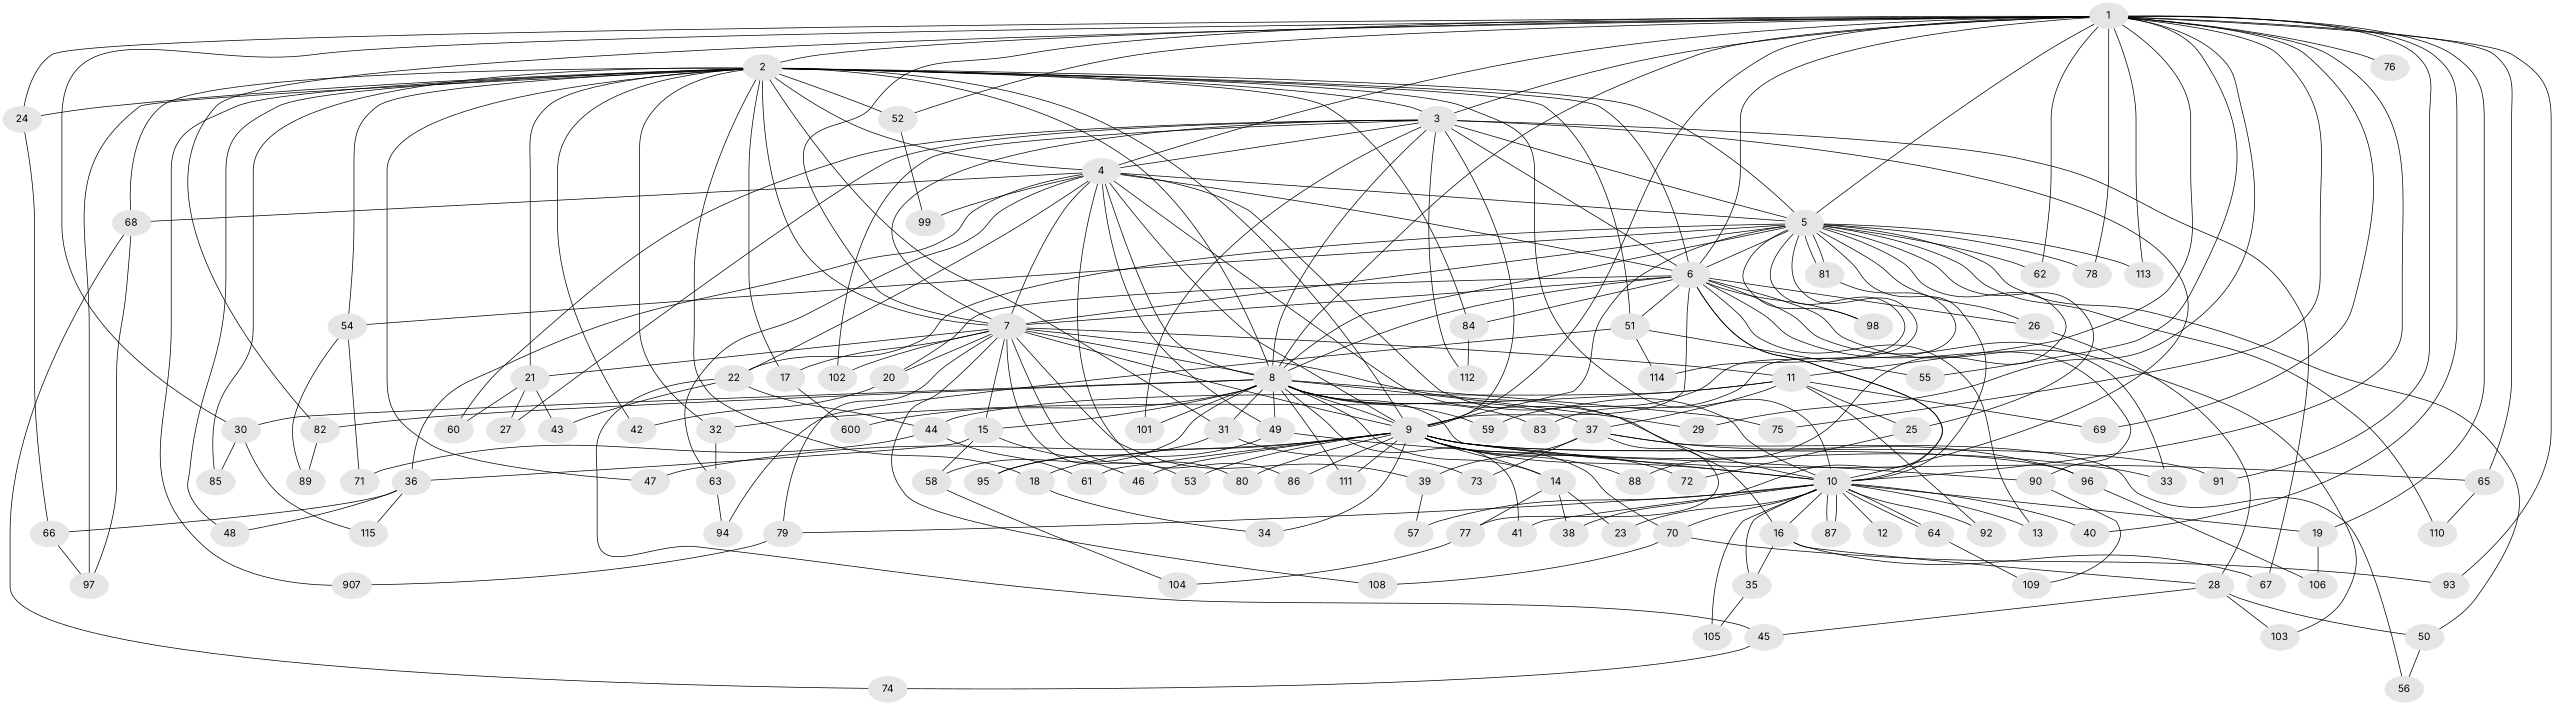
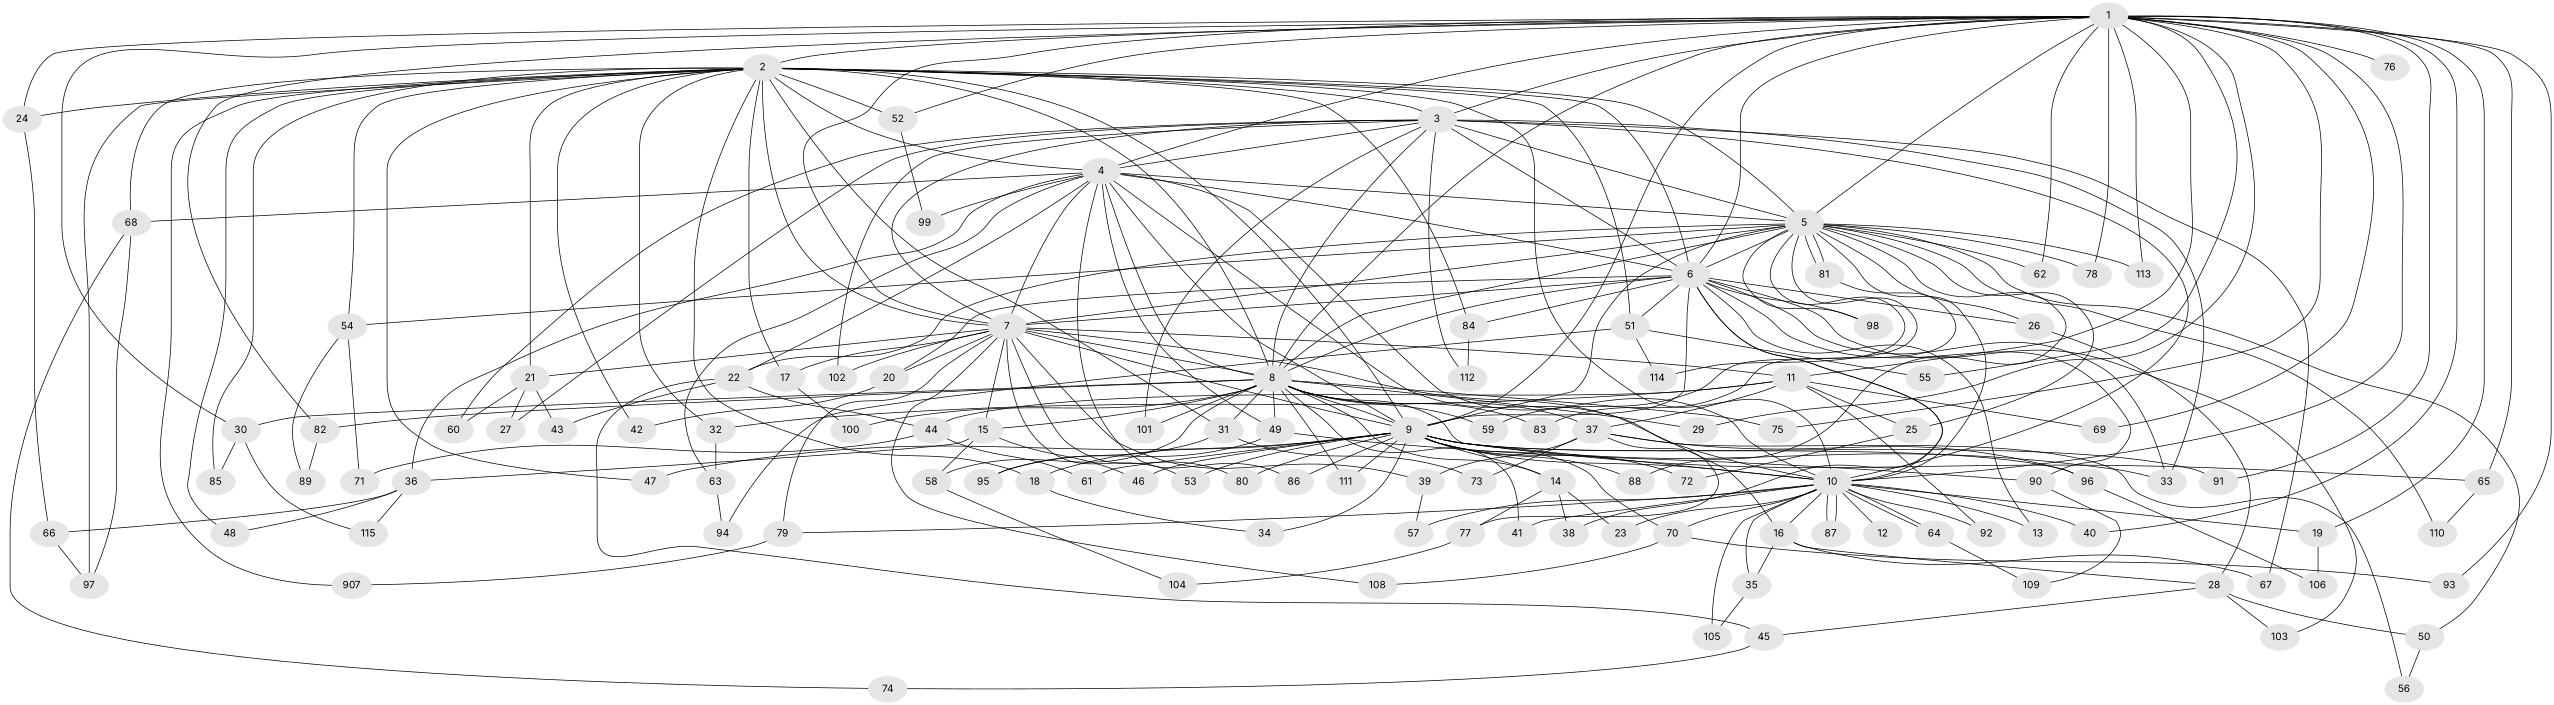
(1512, 294) -> (1943, 157)
(851, 430) -> (851, 430)
